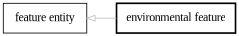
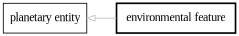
(45, 18) -> (45, 18)
